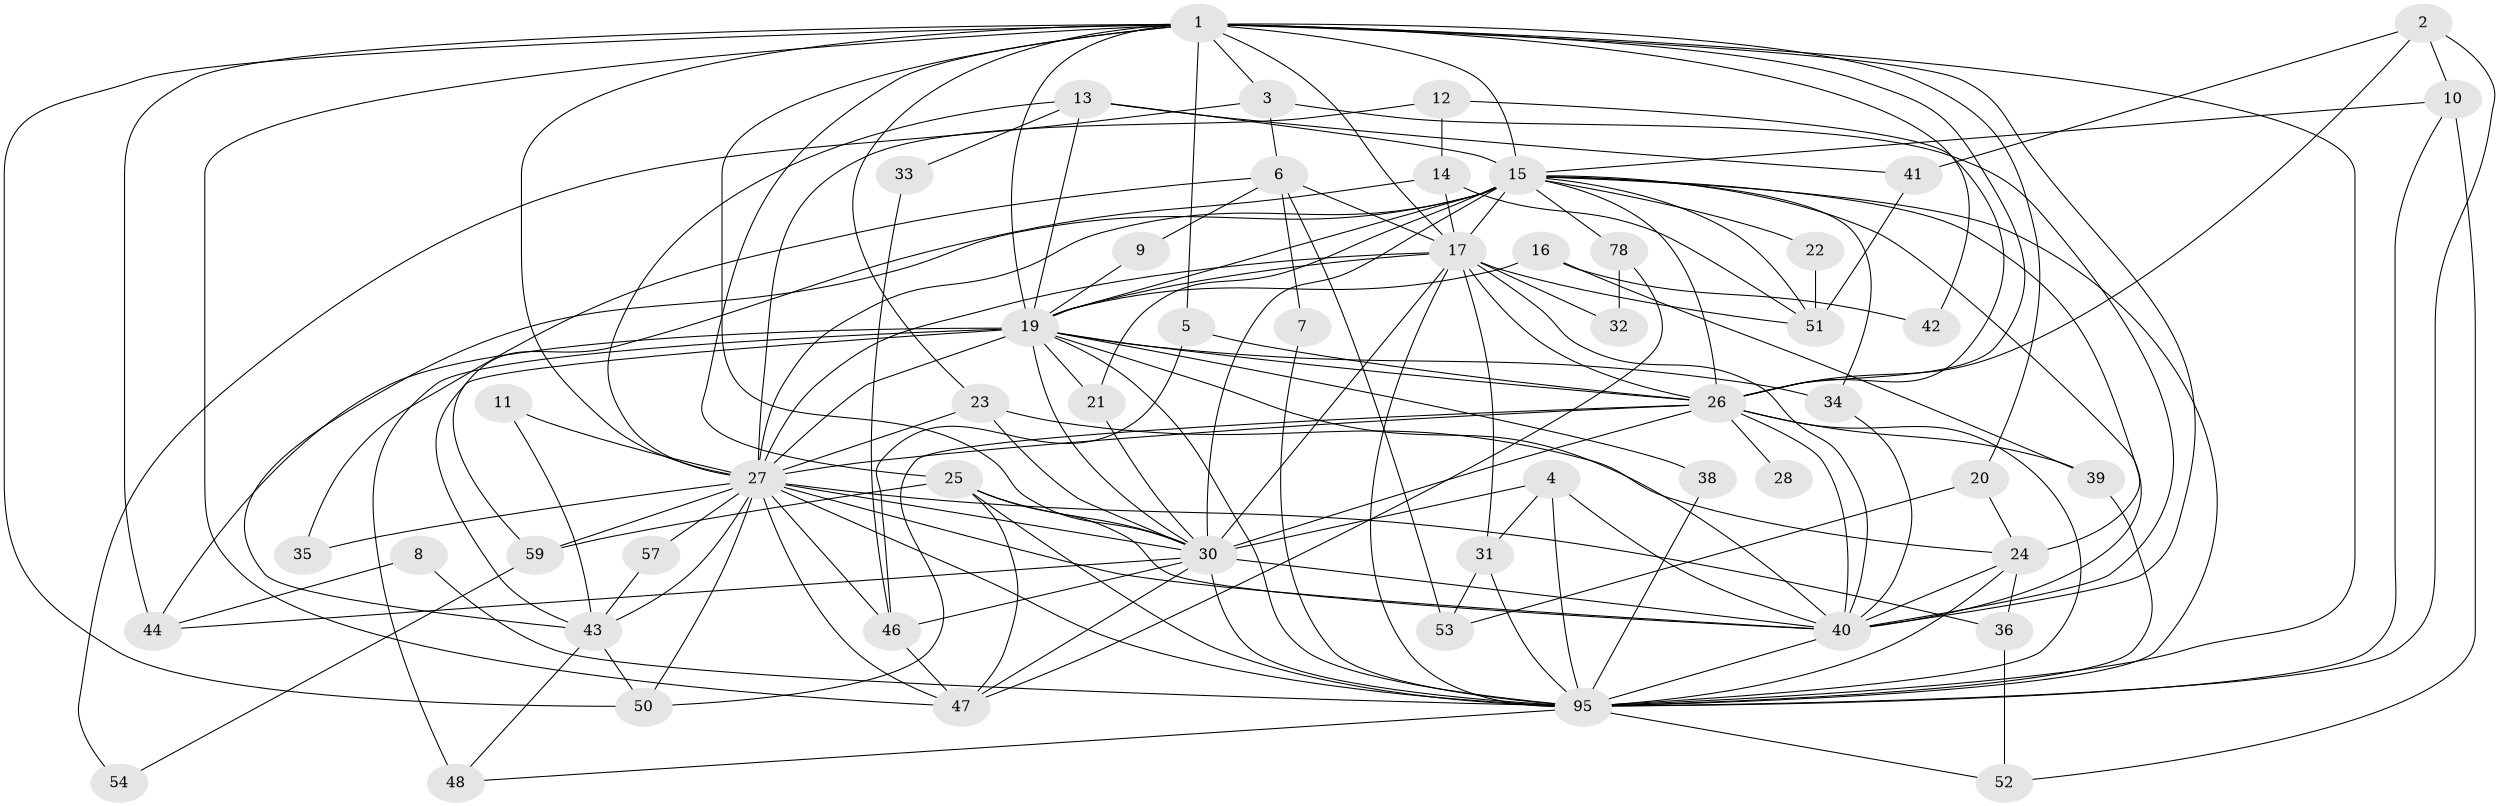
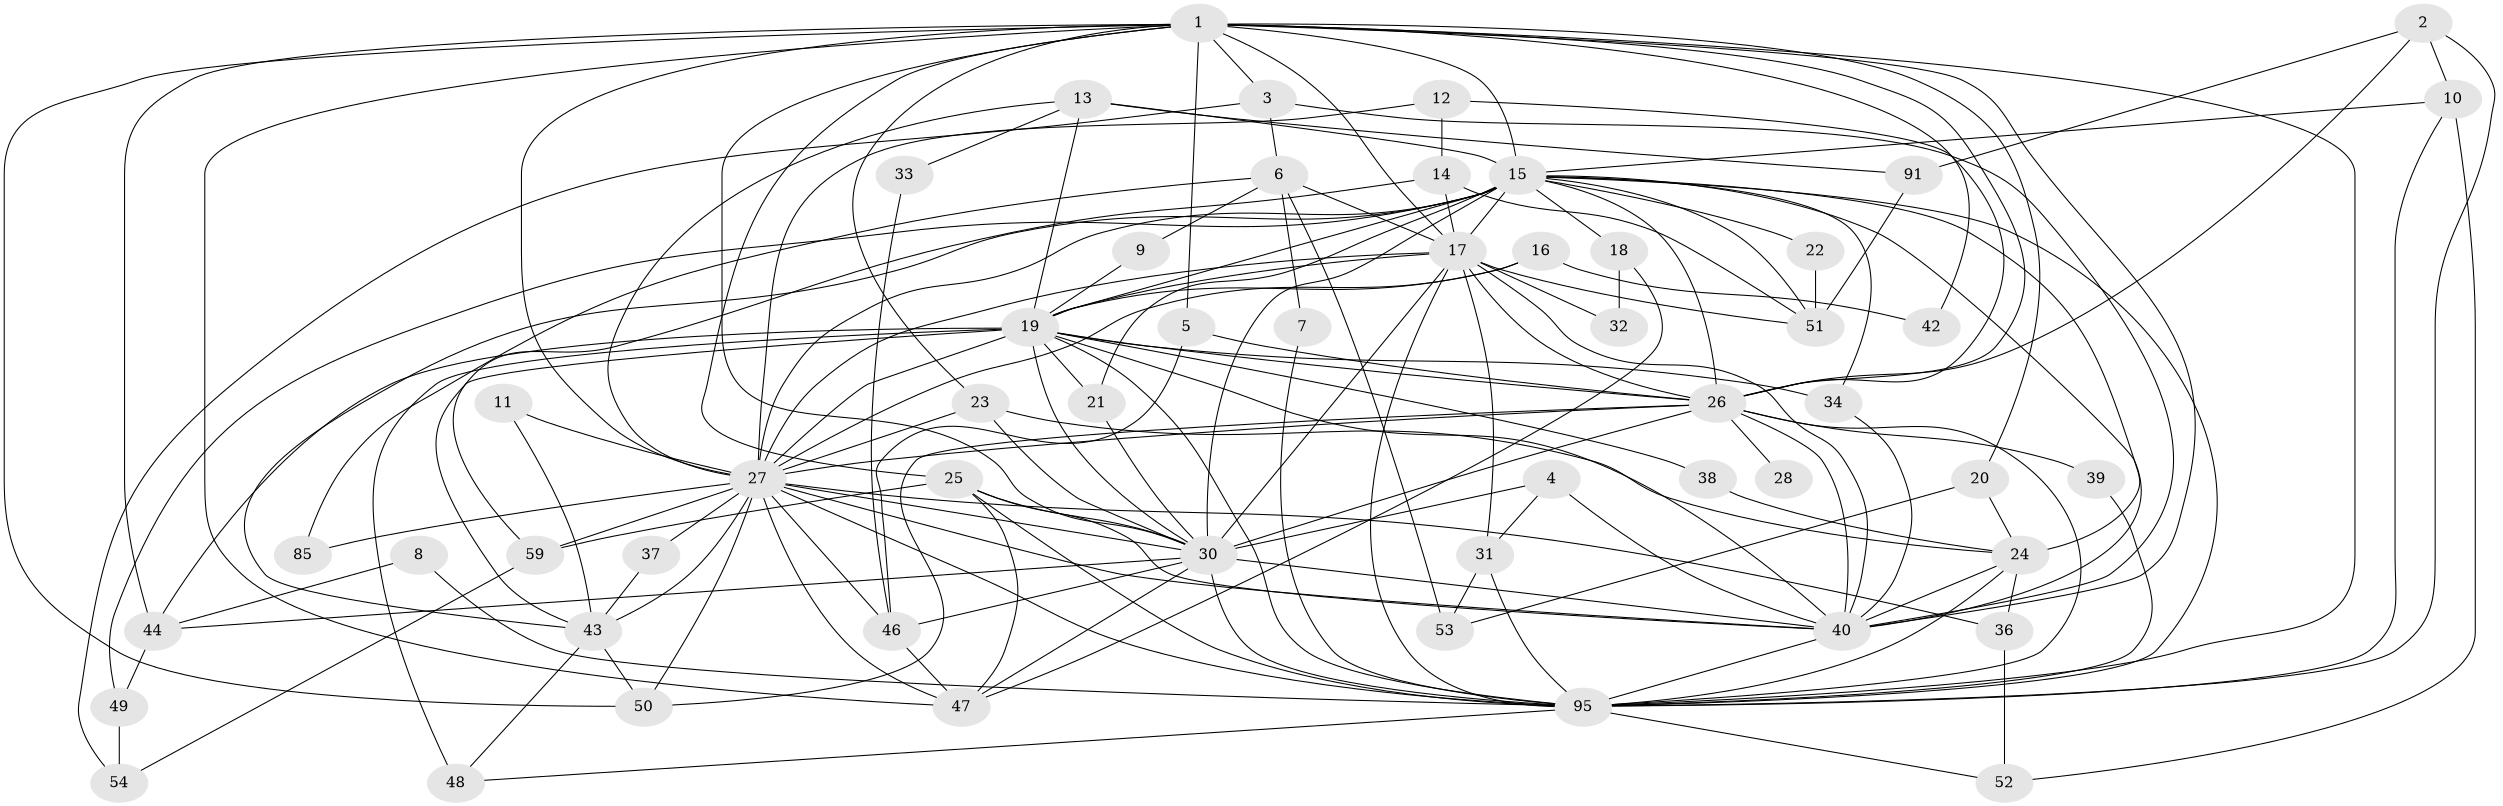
(1027, 114) -> none
(1914, 175) -> (1914, 175)
(1619, 251) -> (1619, 251)
(1819, 363) -> (1117, 321)
(303, 555) -> (303, 555)
(651, 555) -> (651, 555)
(1560, 589) -> none
(1646, 593) -> (1859, 528)
none -> (119, 707)
